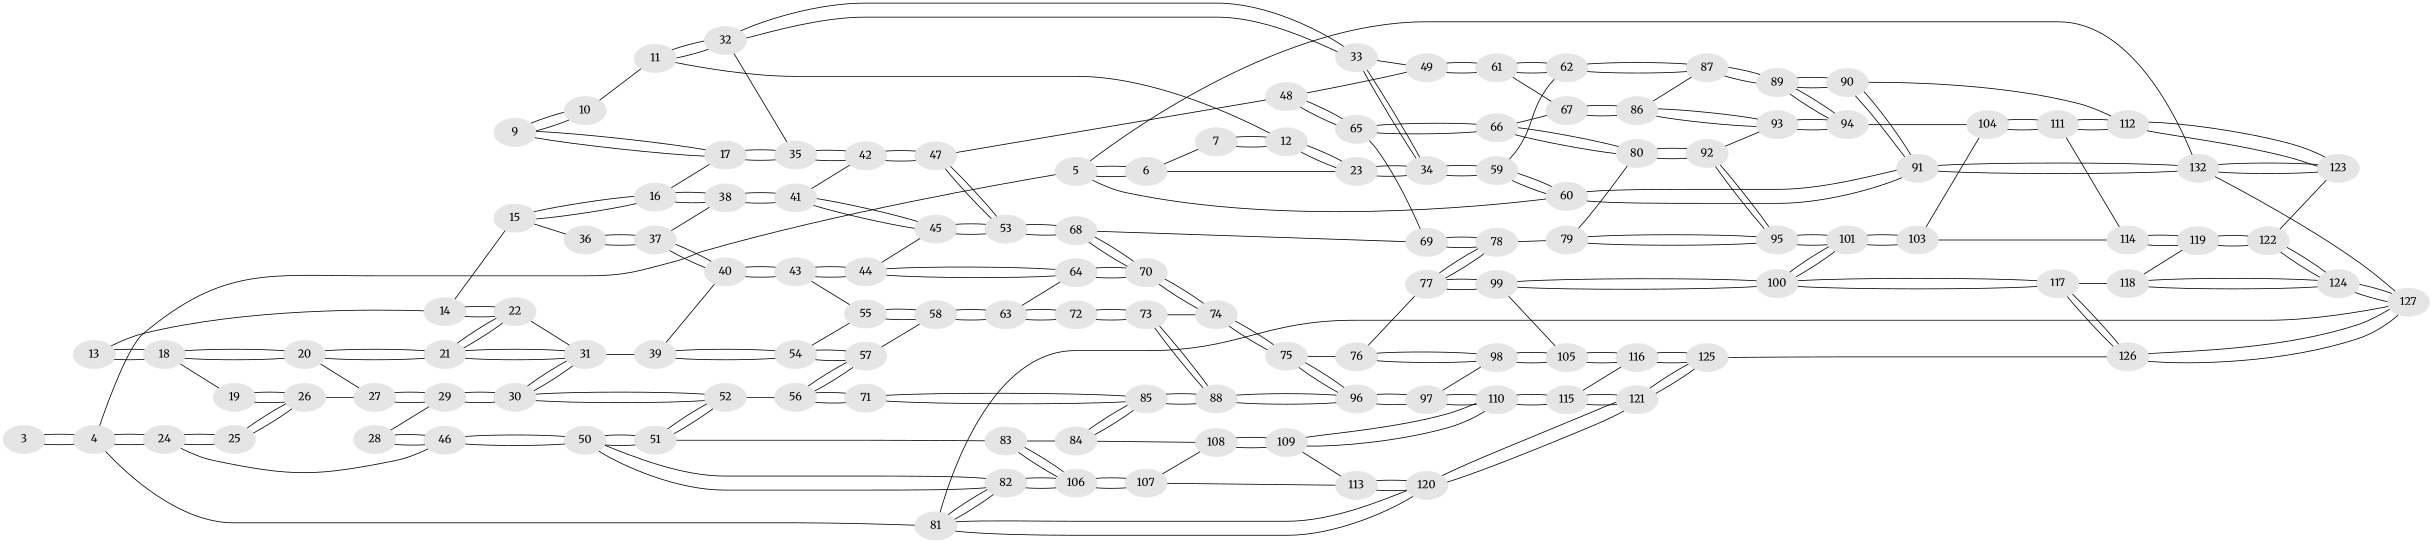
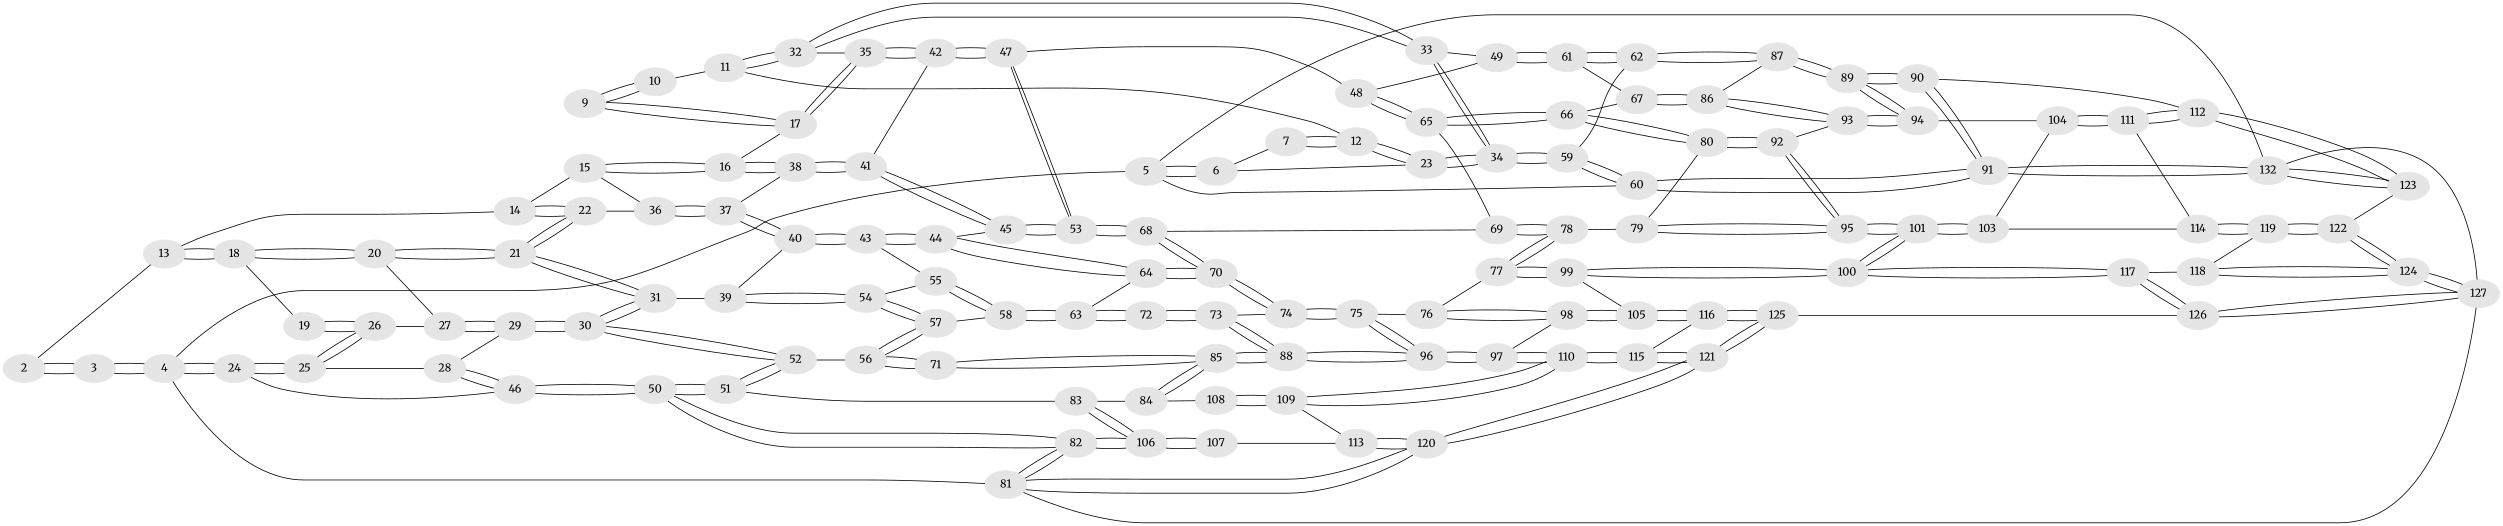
(550, 333) -> (620, 211)
none -> (24, 369)
none -> (375, 369)
(1181, 463) -> none
